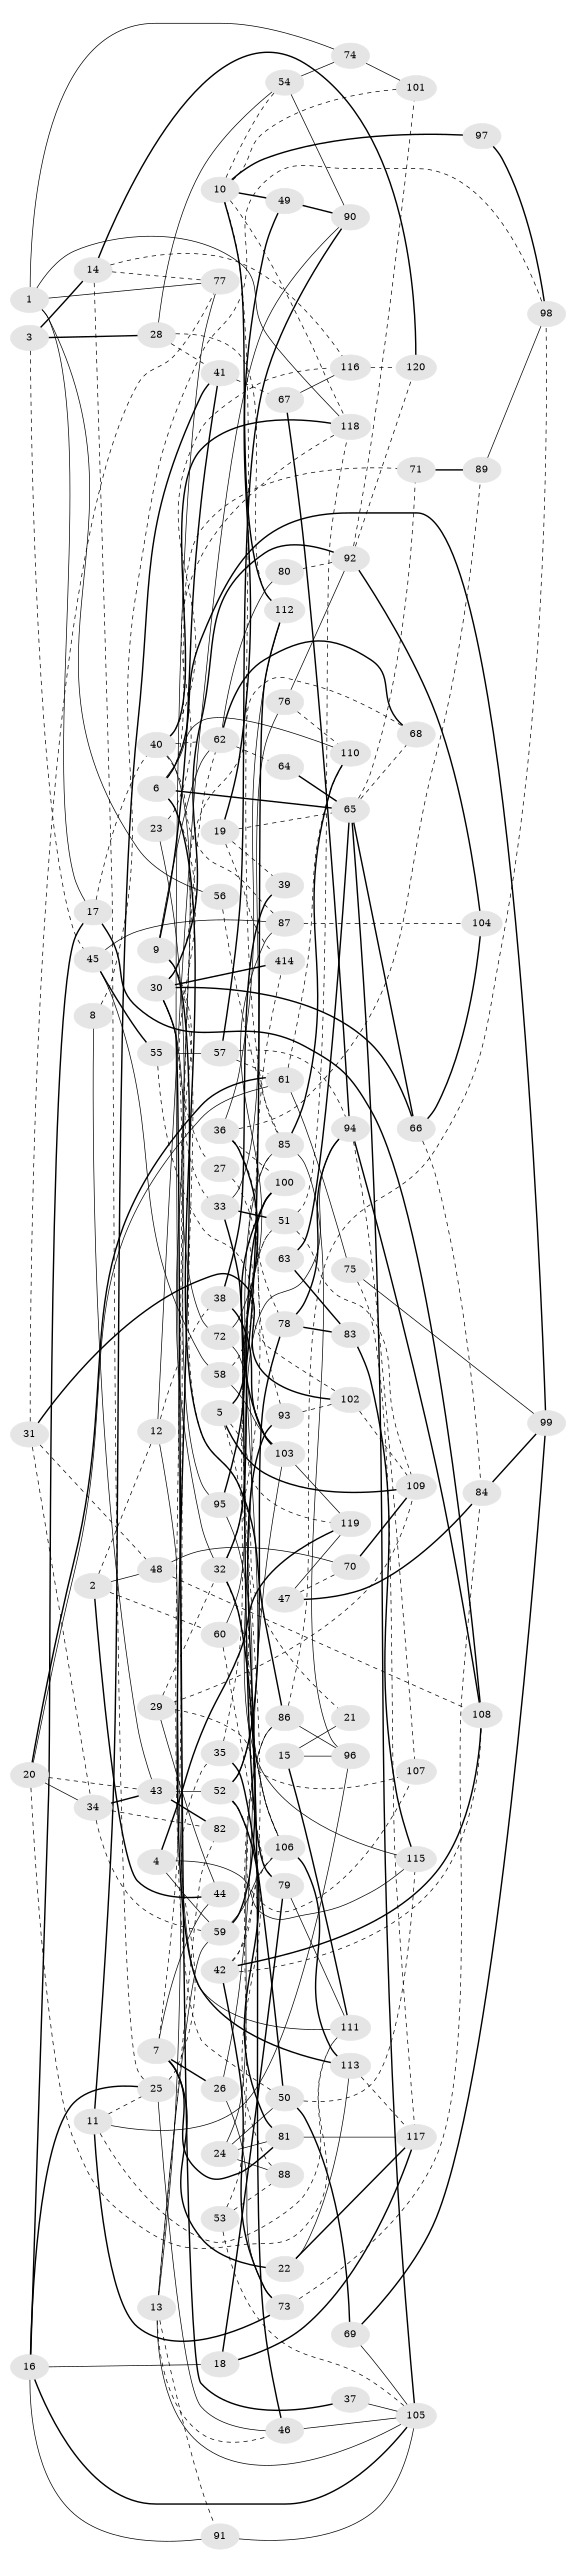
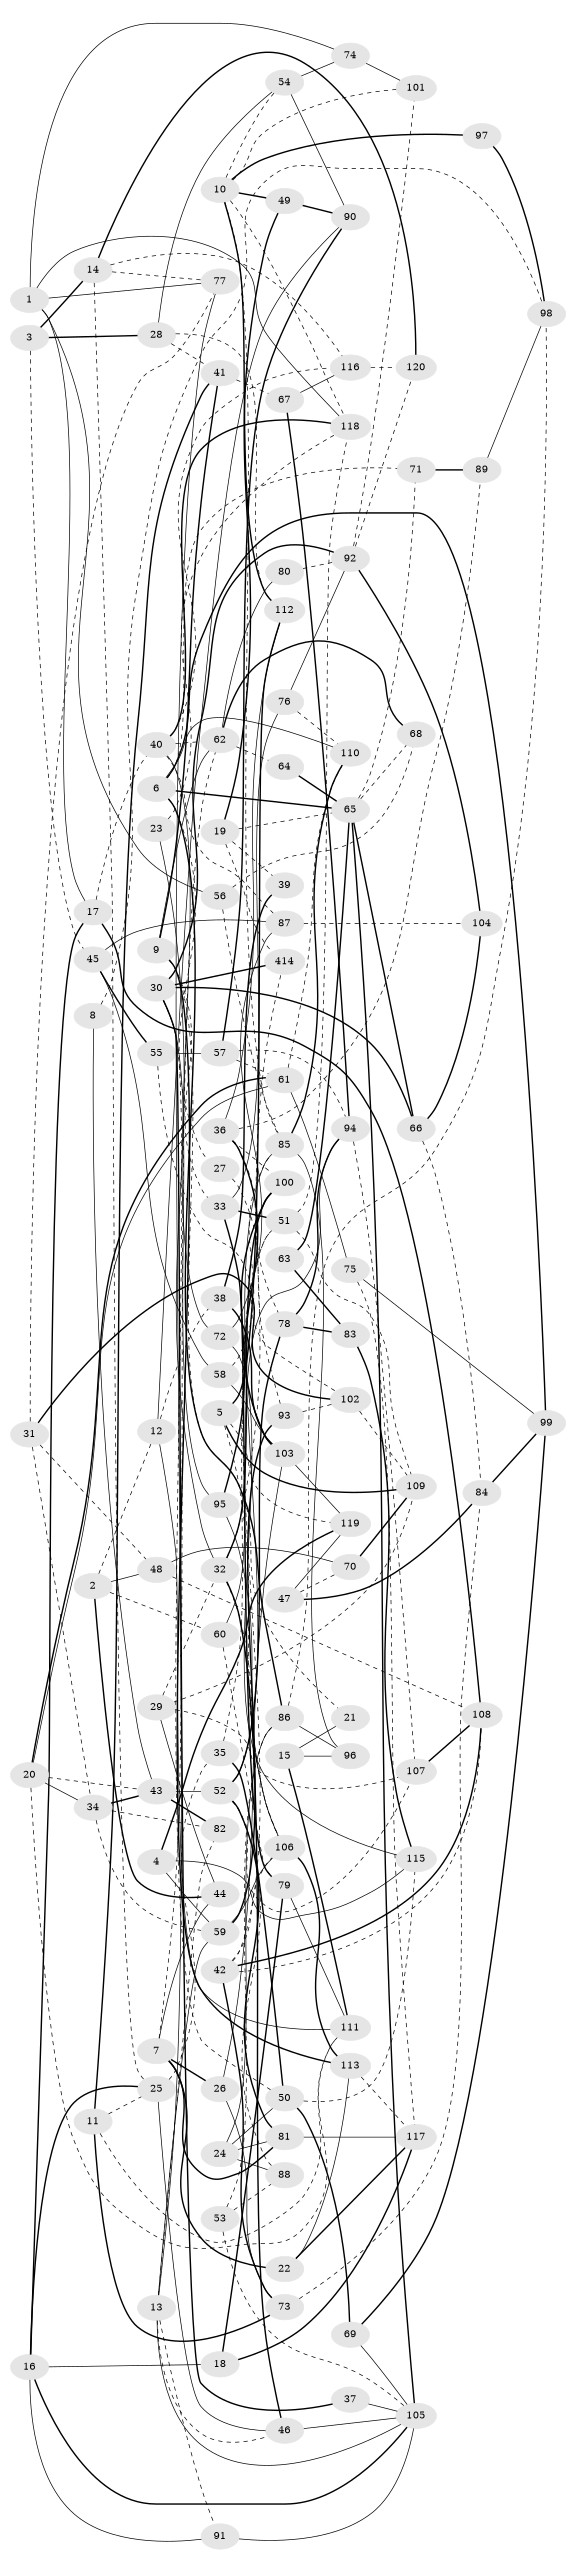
(231, 772) -> (340, 847)
(426, 1420) -> (449, 1743)
(291, 2008) -> none
